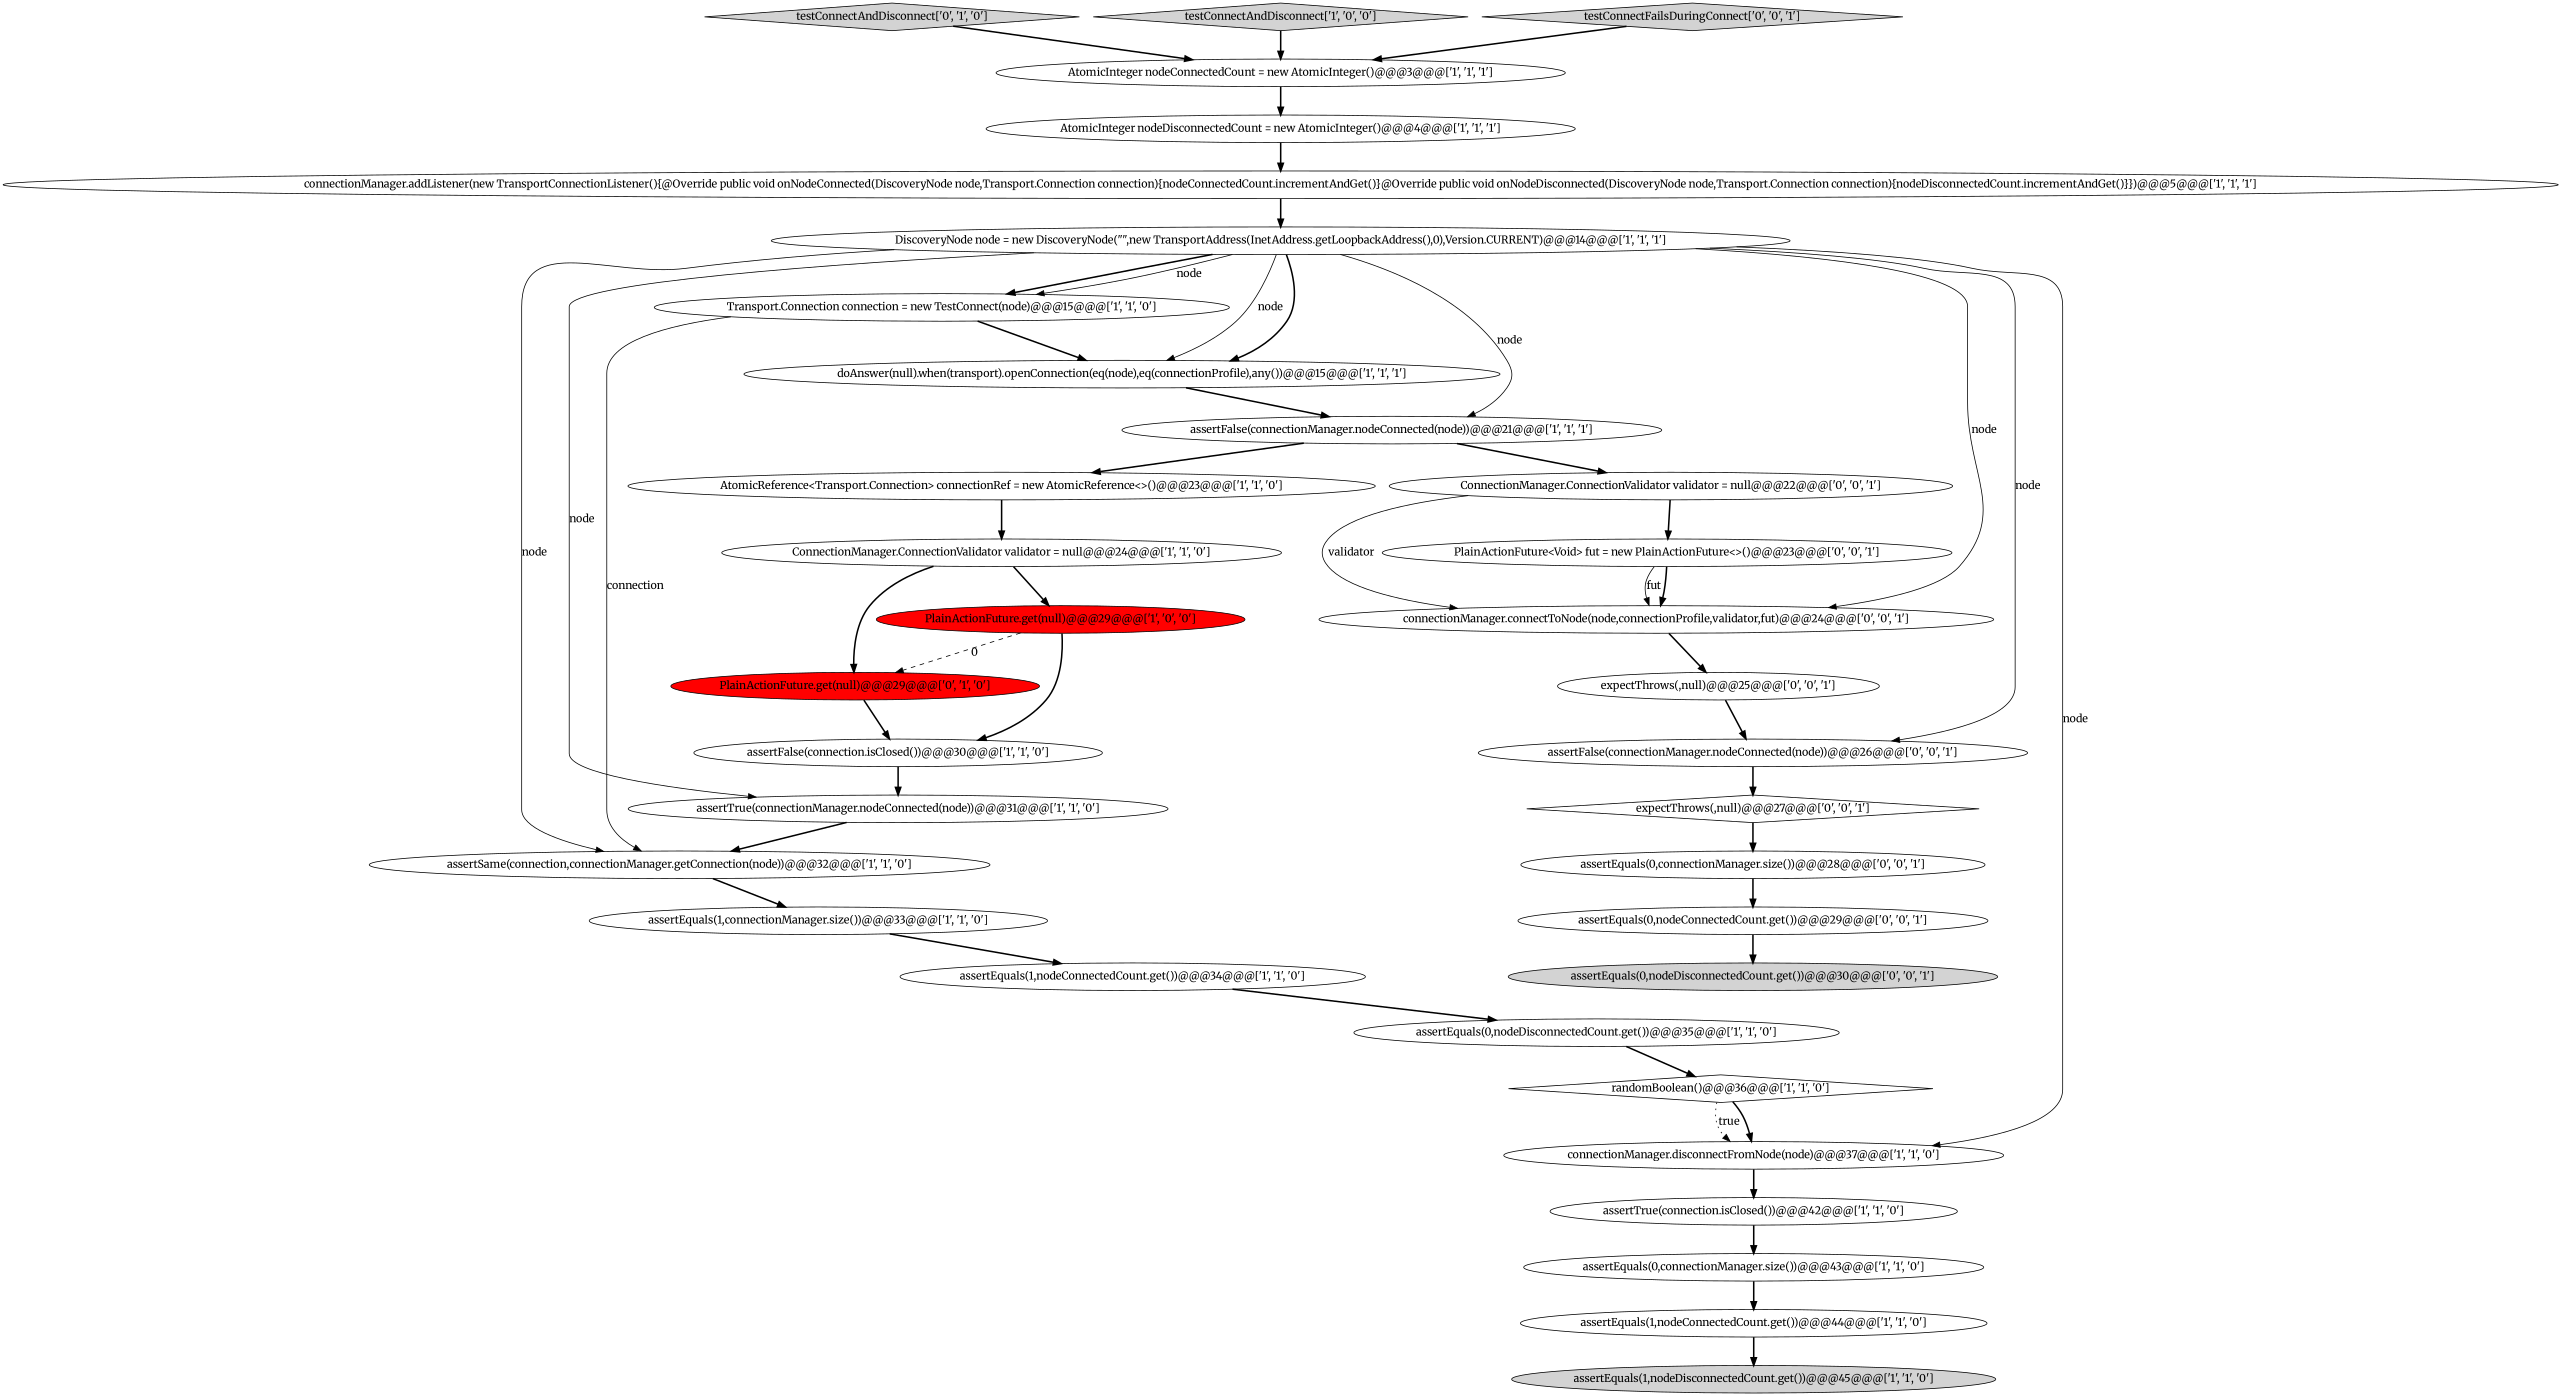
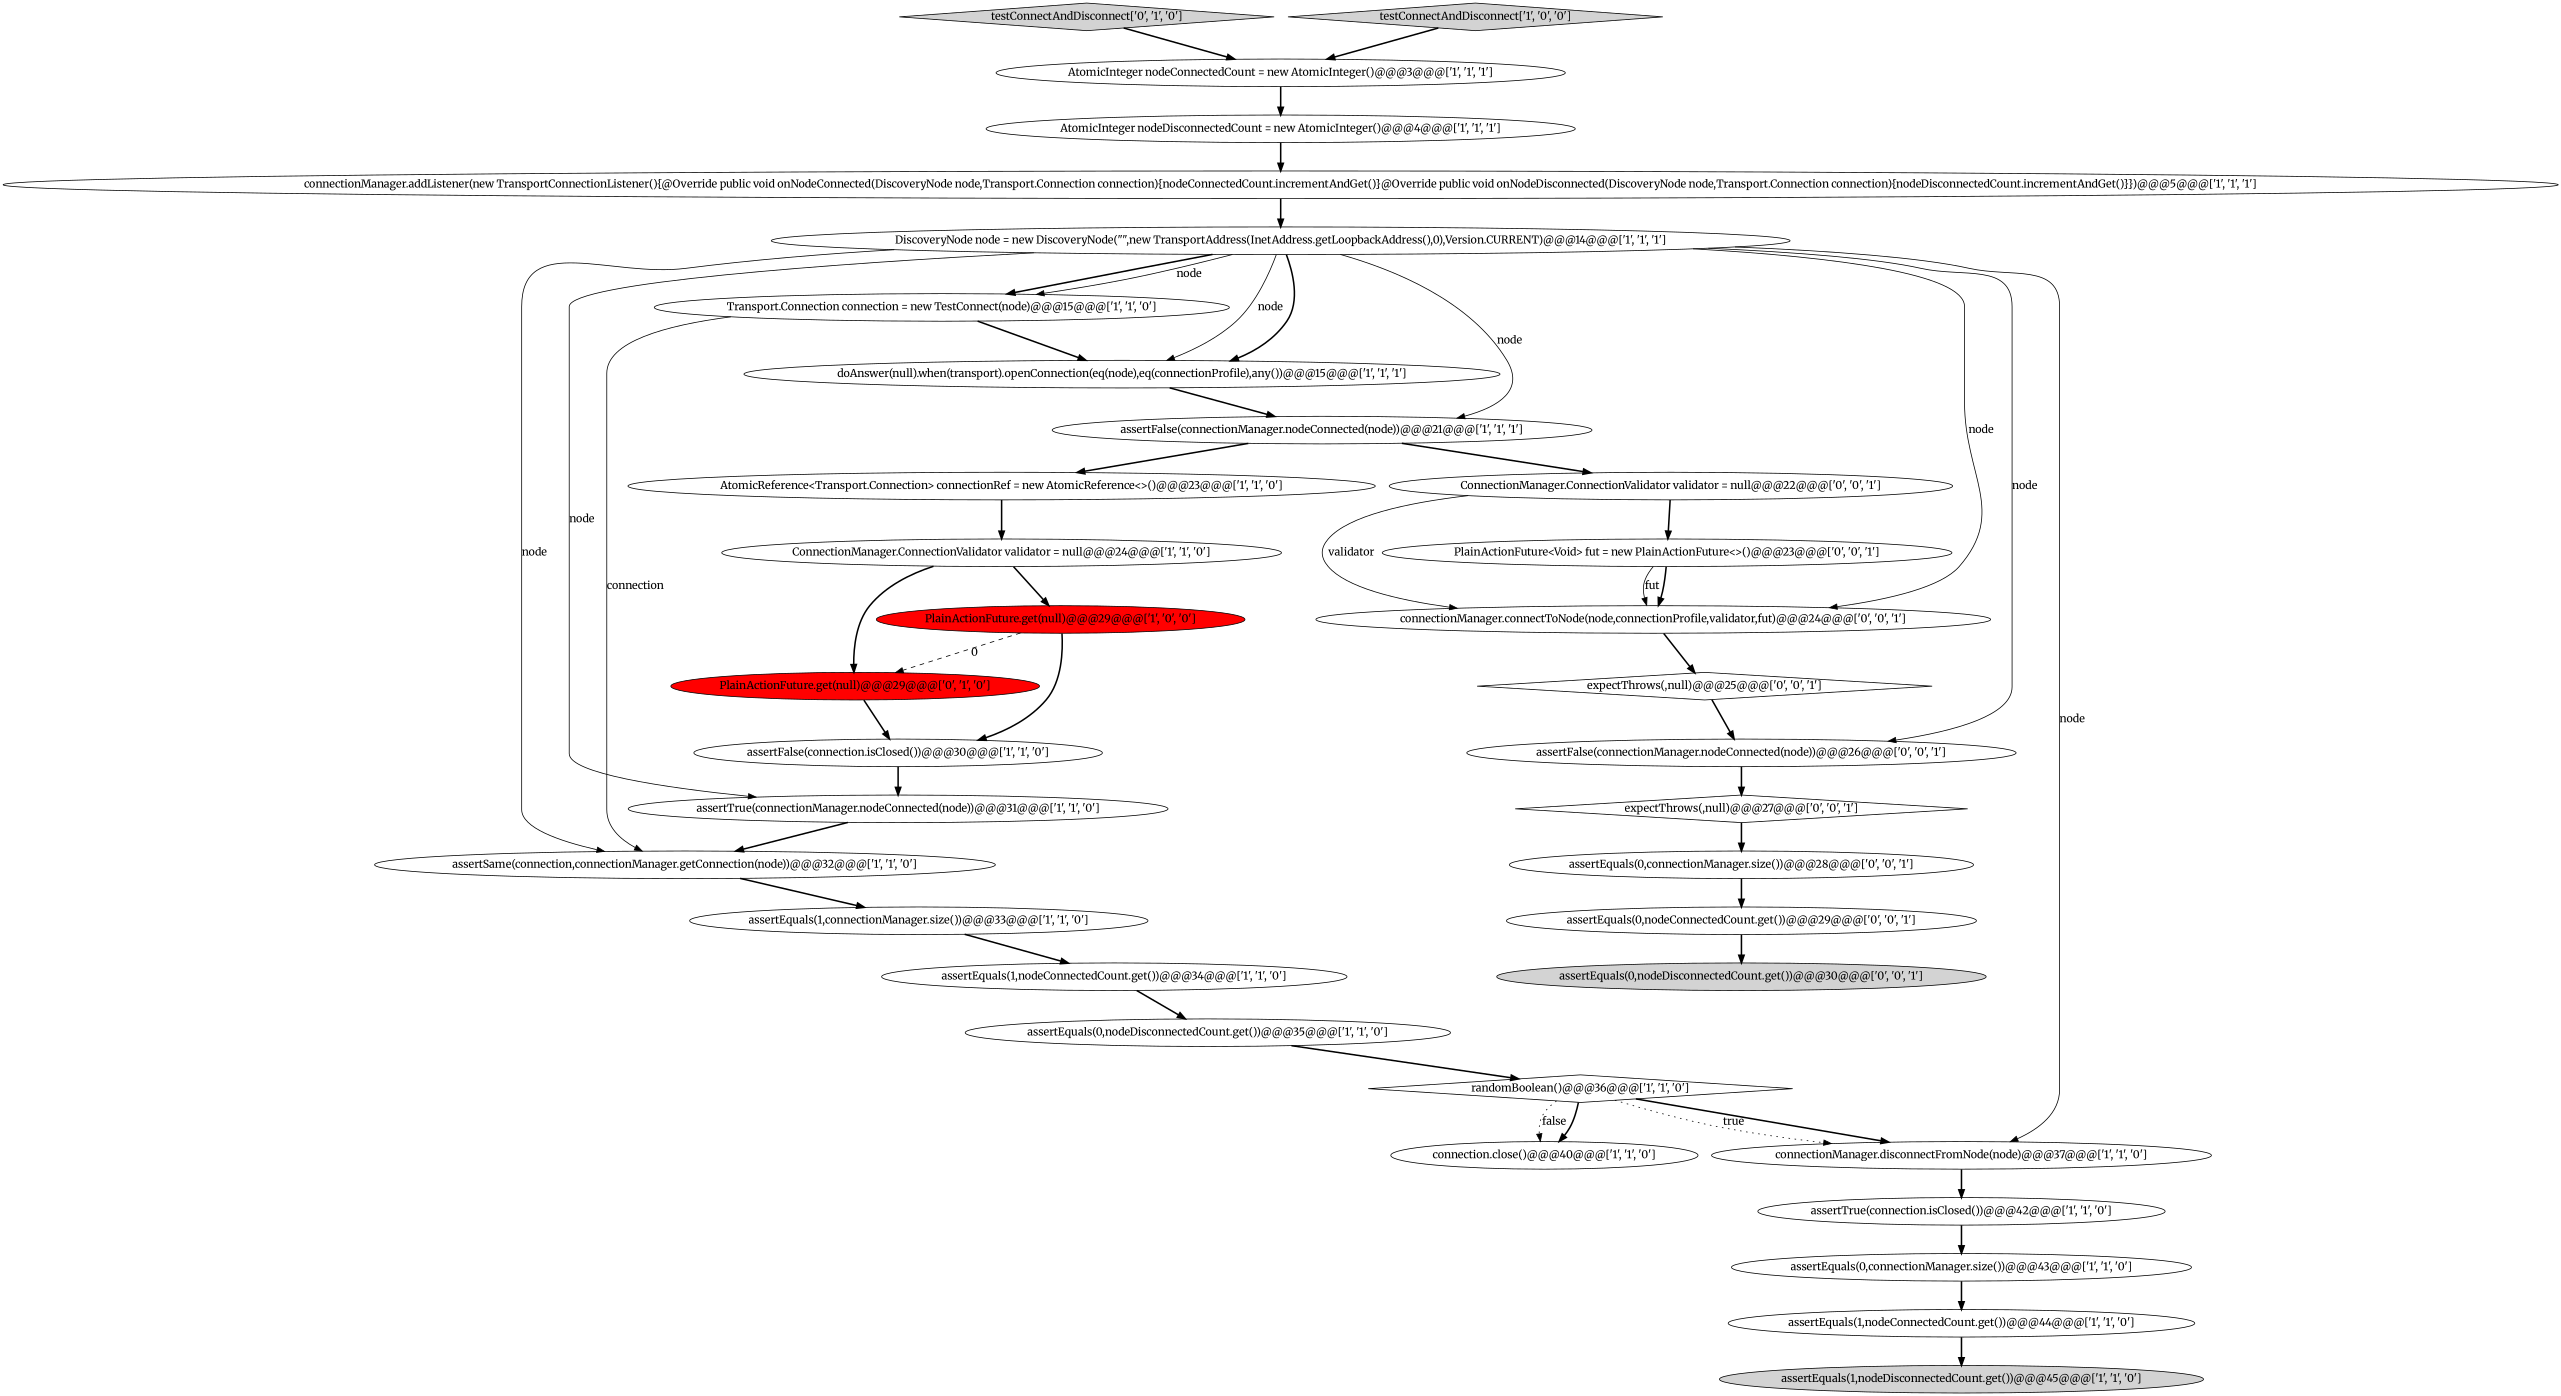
(1692, 17) -> none
(1718, 686) -> (1705, 686)
none -> (1544, 1155)
